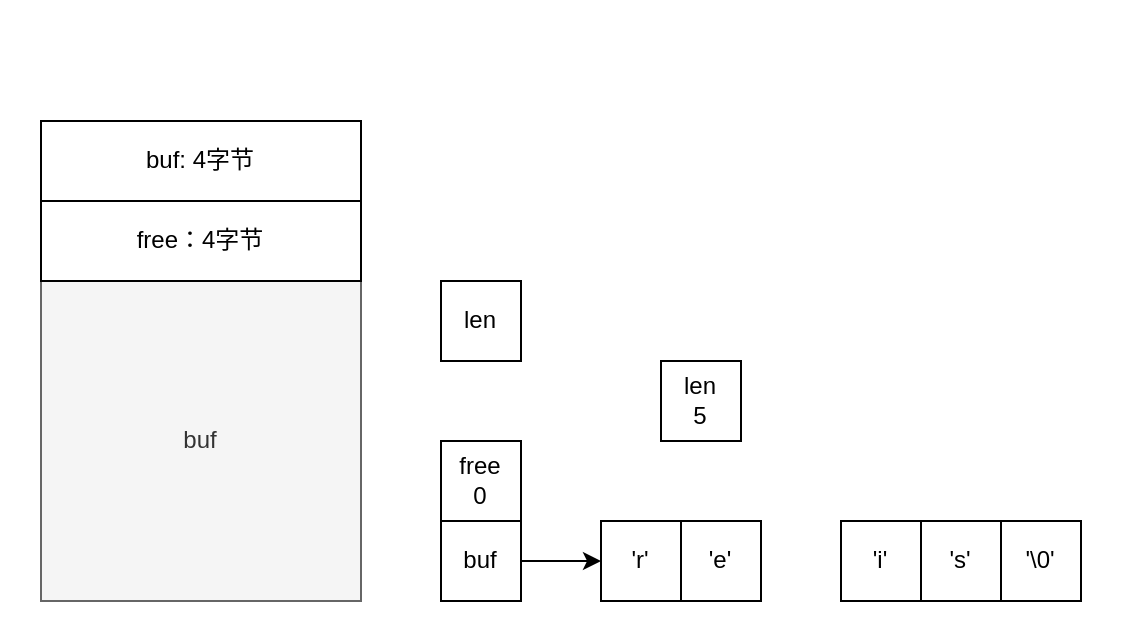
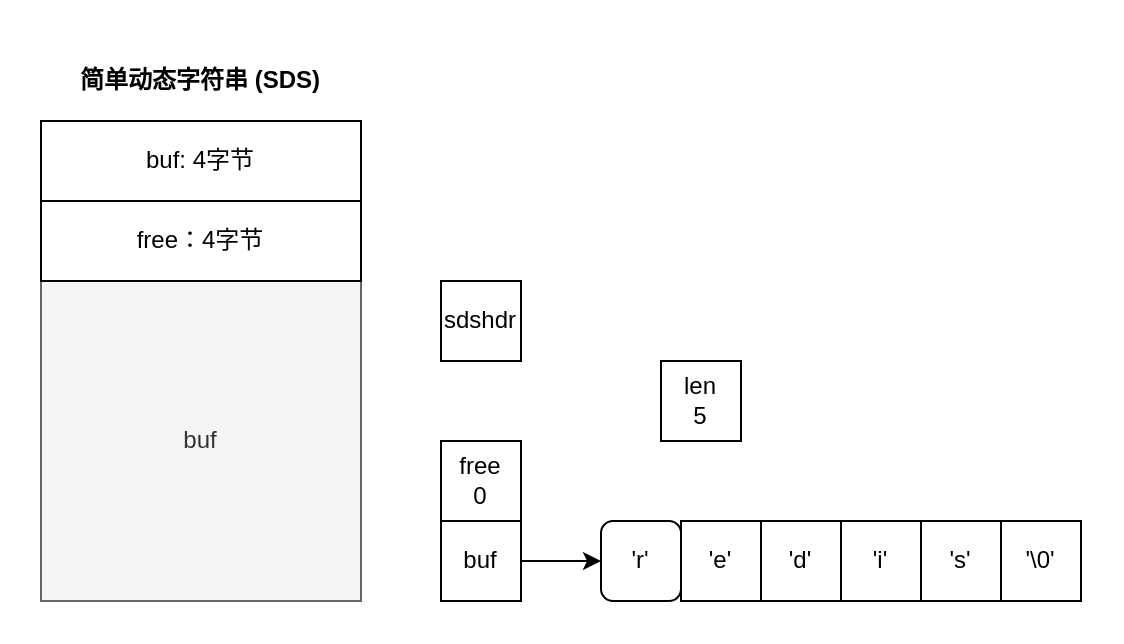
none -> (201, 81)
(481, 321) -> (481, 321)
(641, 561) -> (641, 561)
none -> (801, 561)
